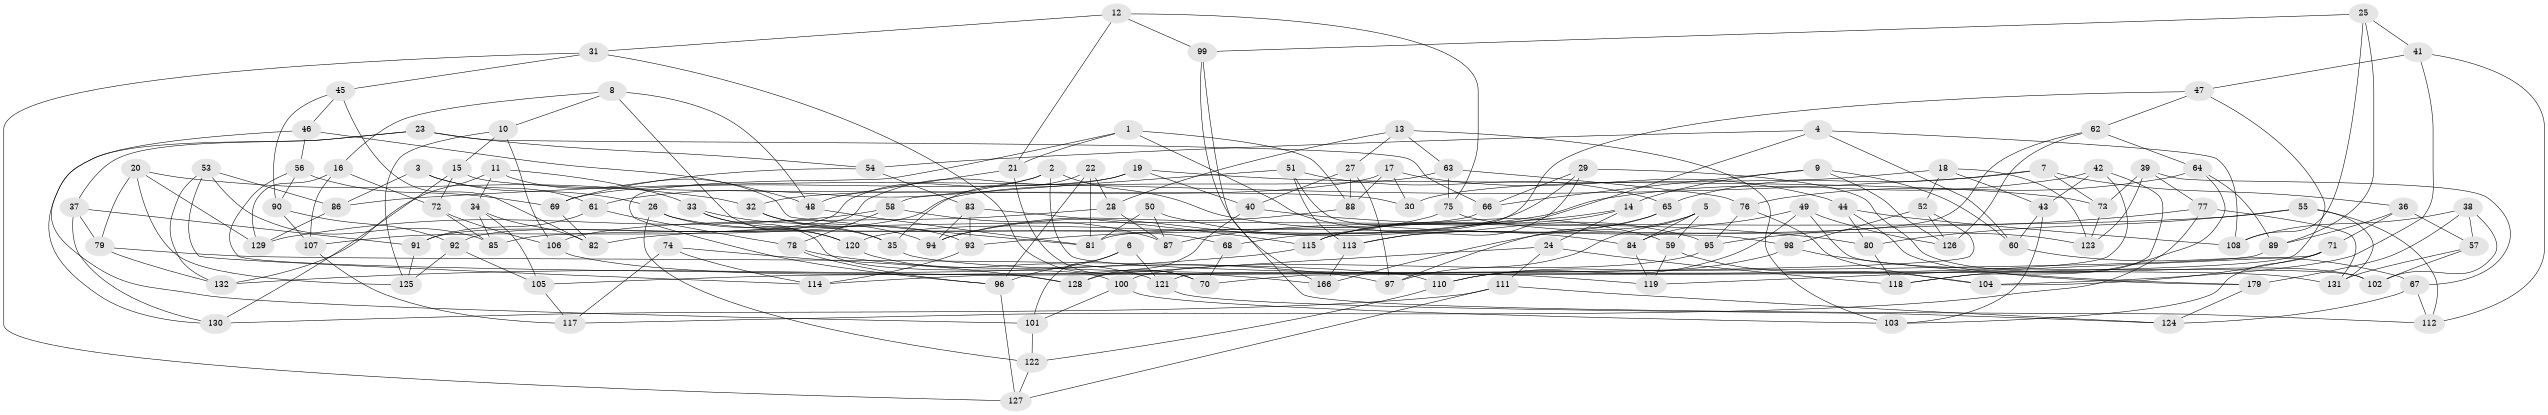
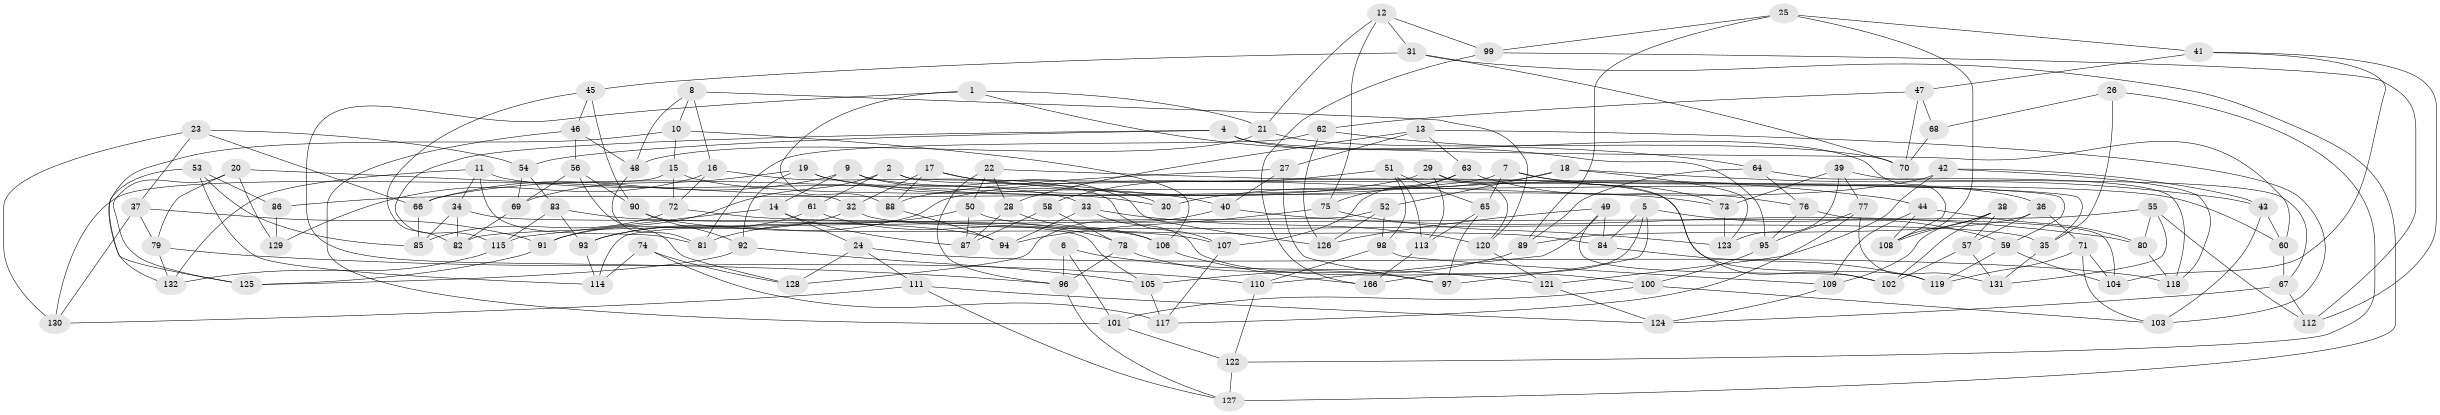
(418, 169) -> none
(1091, 206) -> (980, 188)
(574, 222) -> none
(2254, 285) -> (1830, 285)
